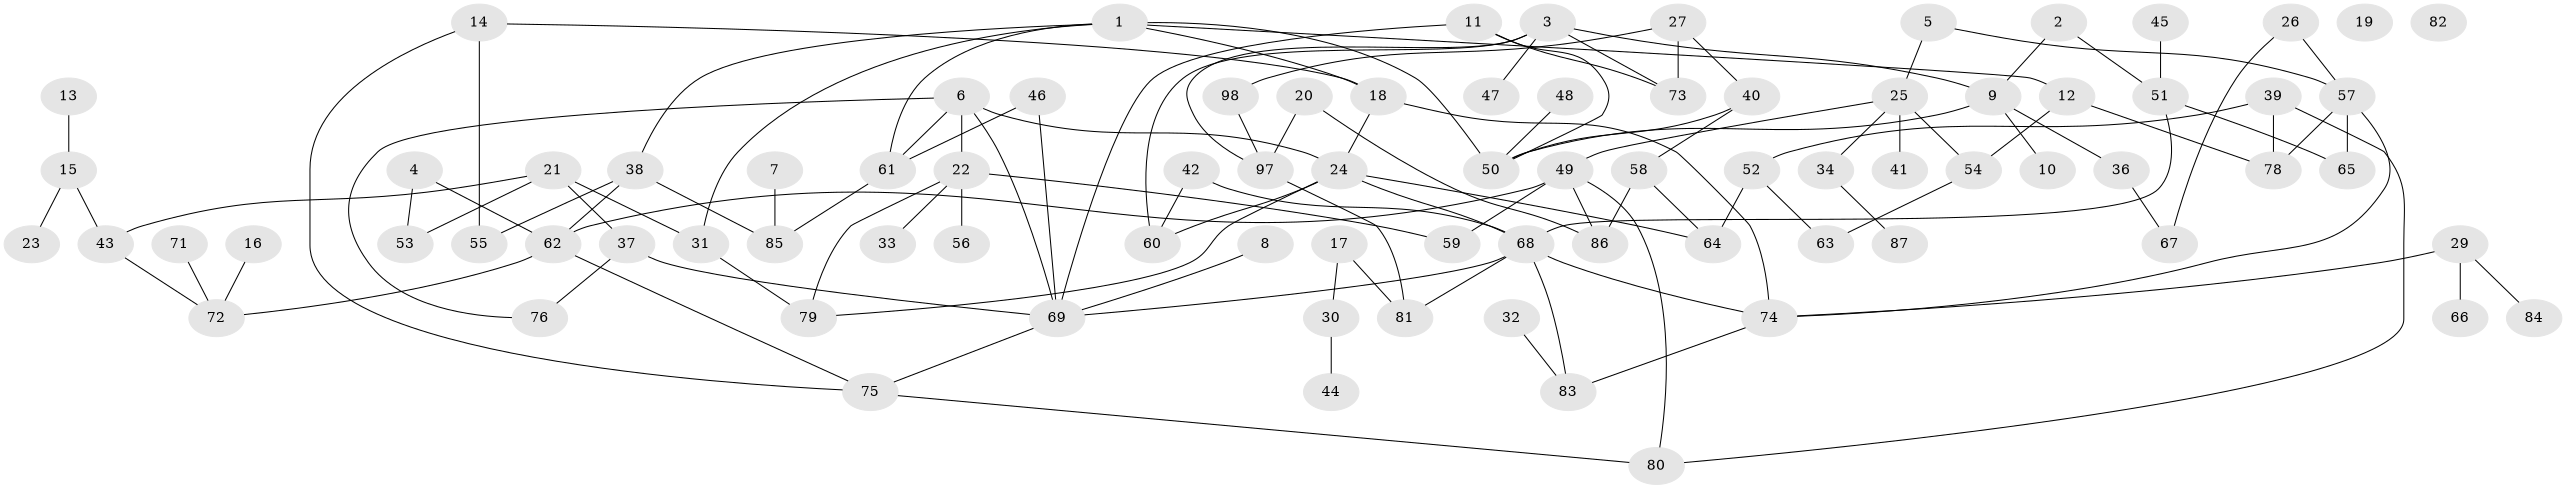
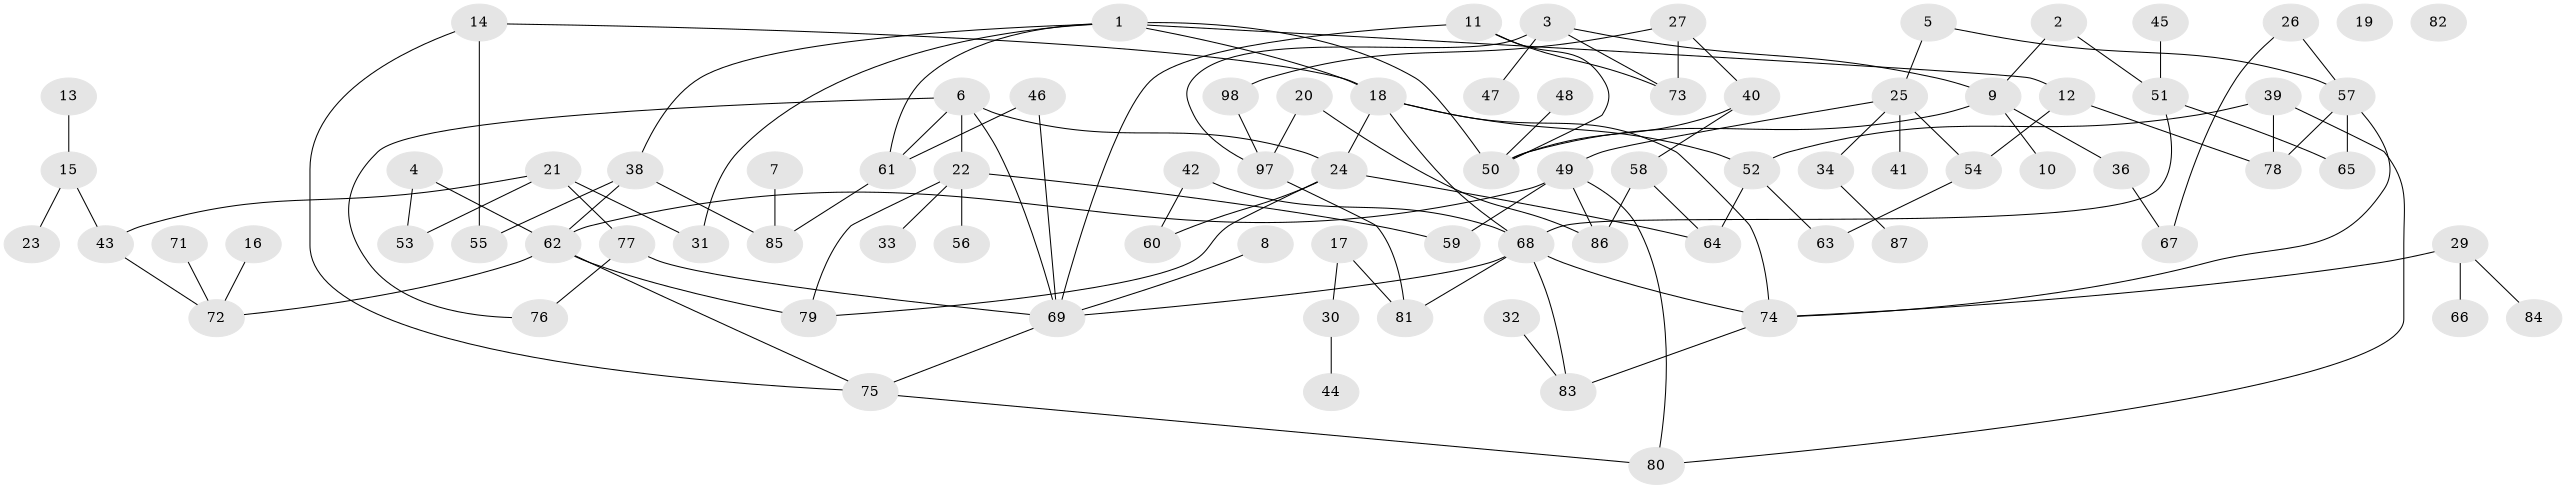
(1179, 82) -> none
none -> (1568, 129)
(1419, 202) -> (1440, 175)
(627, 244) -> (627, 244)
(767, 289) -> (677, 289)
